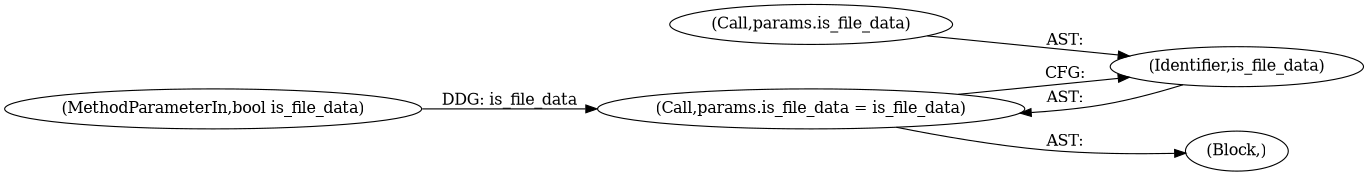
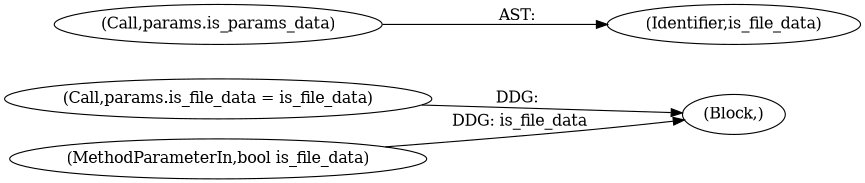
(811, 24) -> (218, 24)
(1038, 86) -> none
(1108, 104) -> none
(504, 109) -> (529, 135)
(1068, 142) -> (520, 98)
